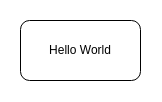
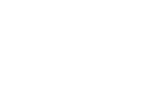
(81, 51) -> none
